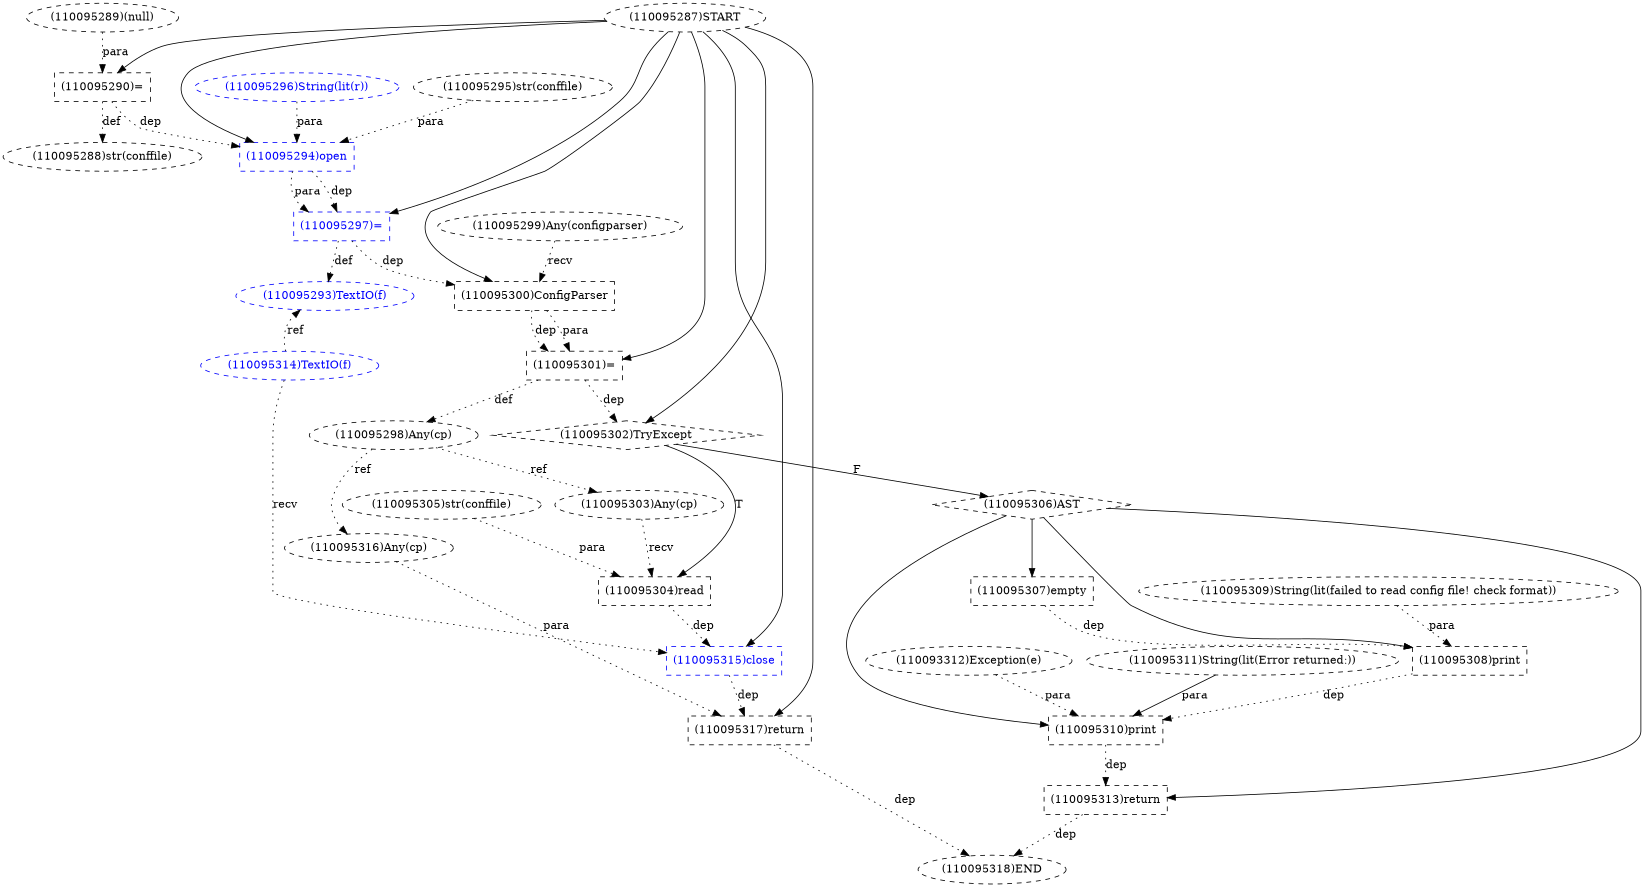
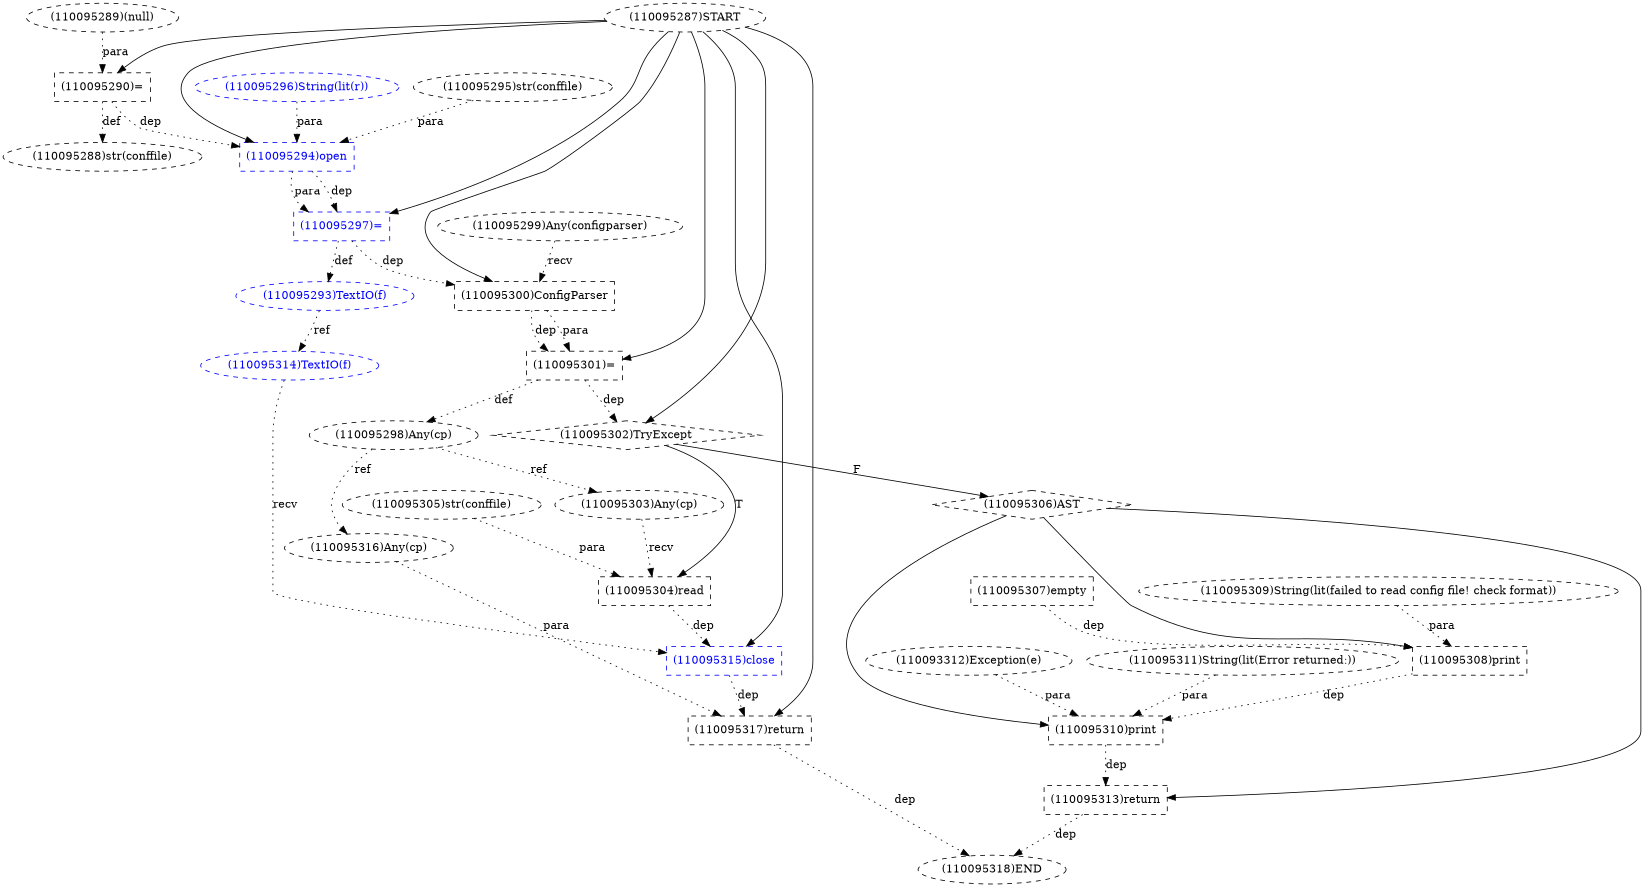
(285, 332) -> (312, 328)
(1032, 544) -> none
(1178, 694) -> (1178, 694)
